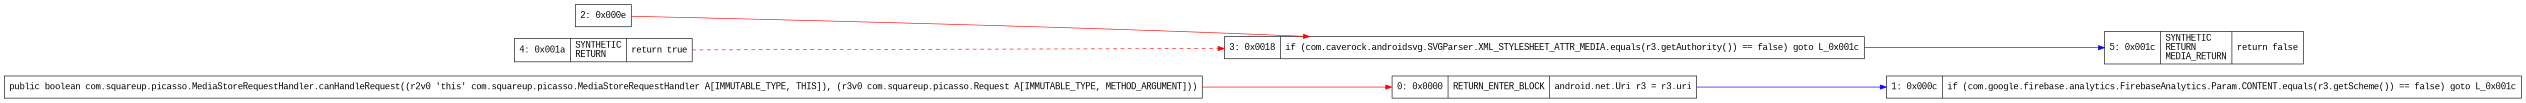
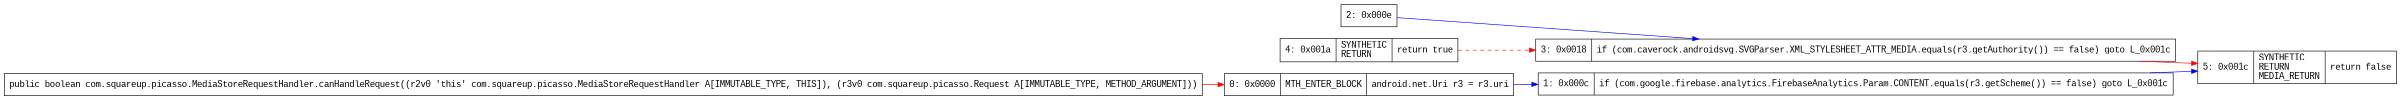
(967, 25) -> (1545, 28)
(1981, 48) -> (2165, 62)
none -> (2171, 72)
(1499, 87) -> (1323, 84)
